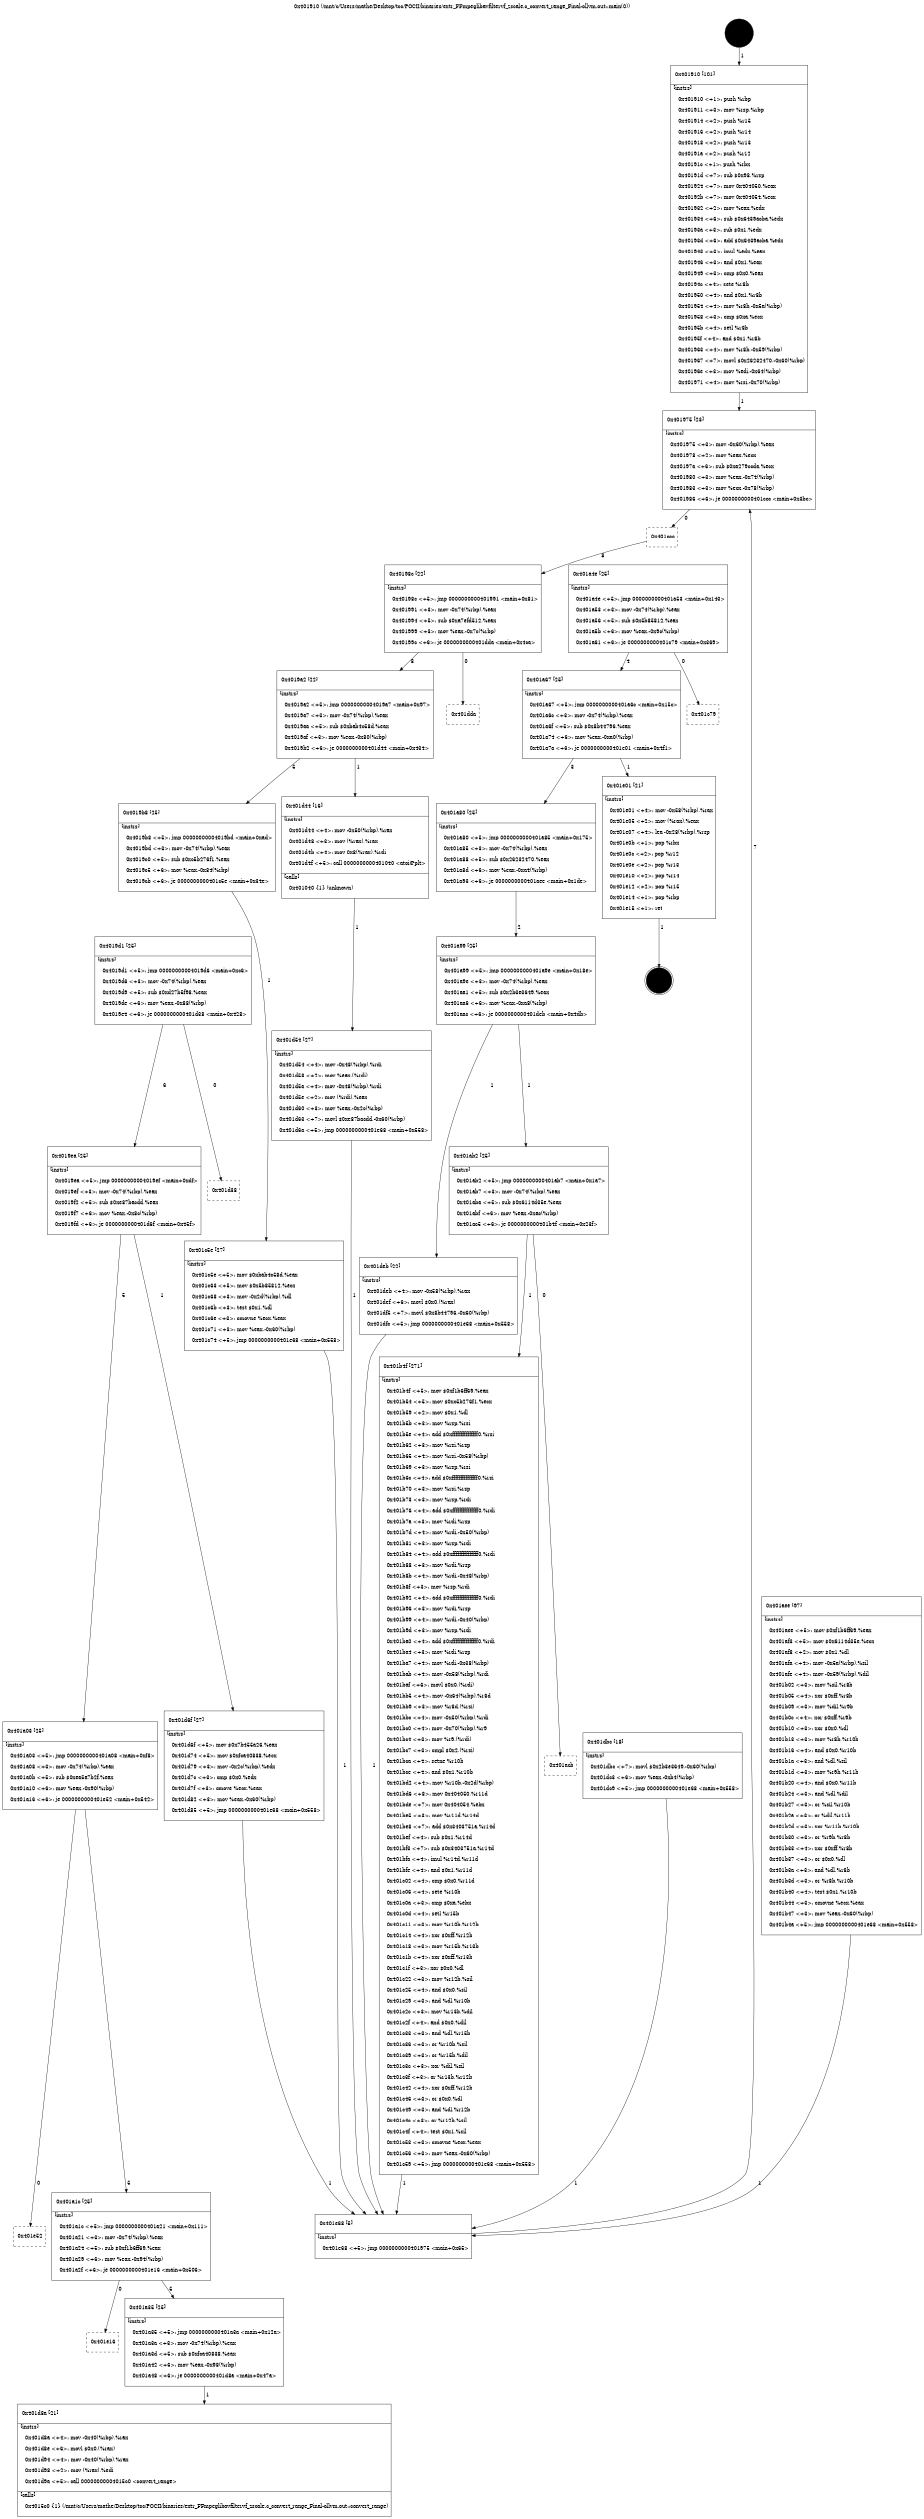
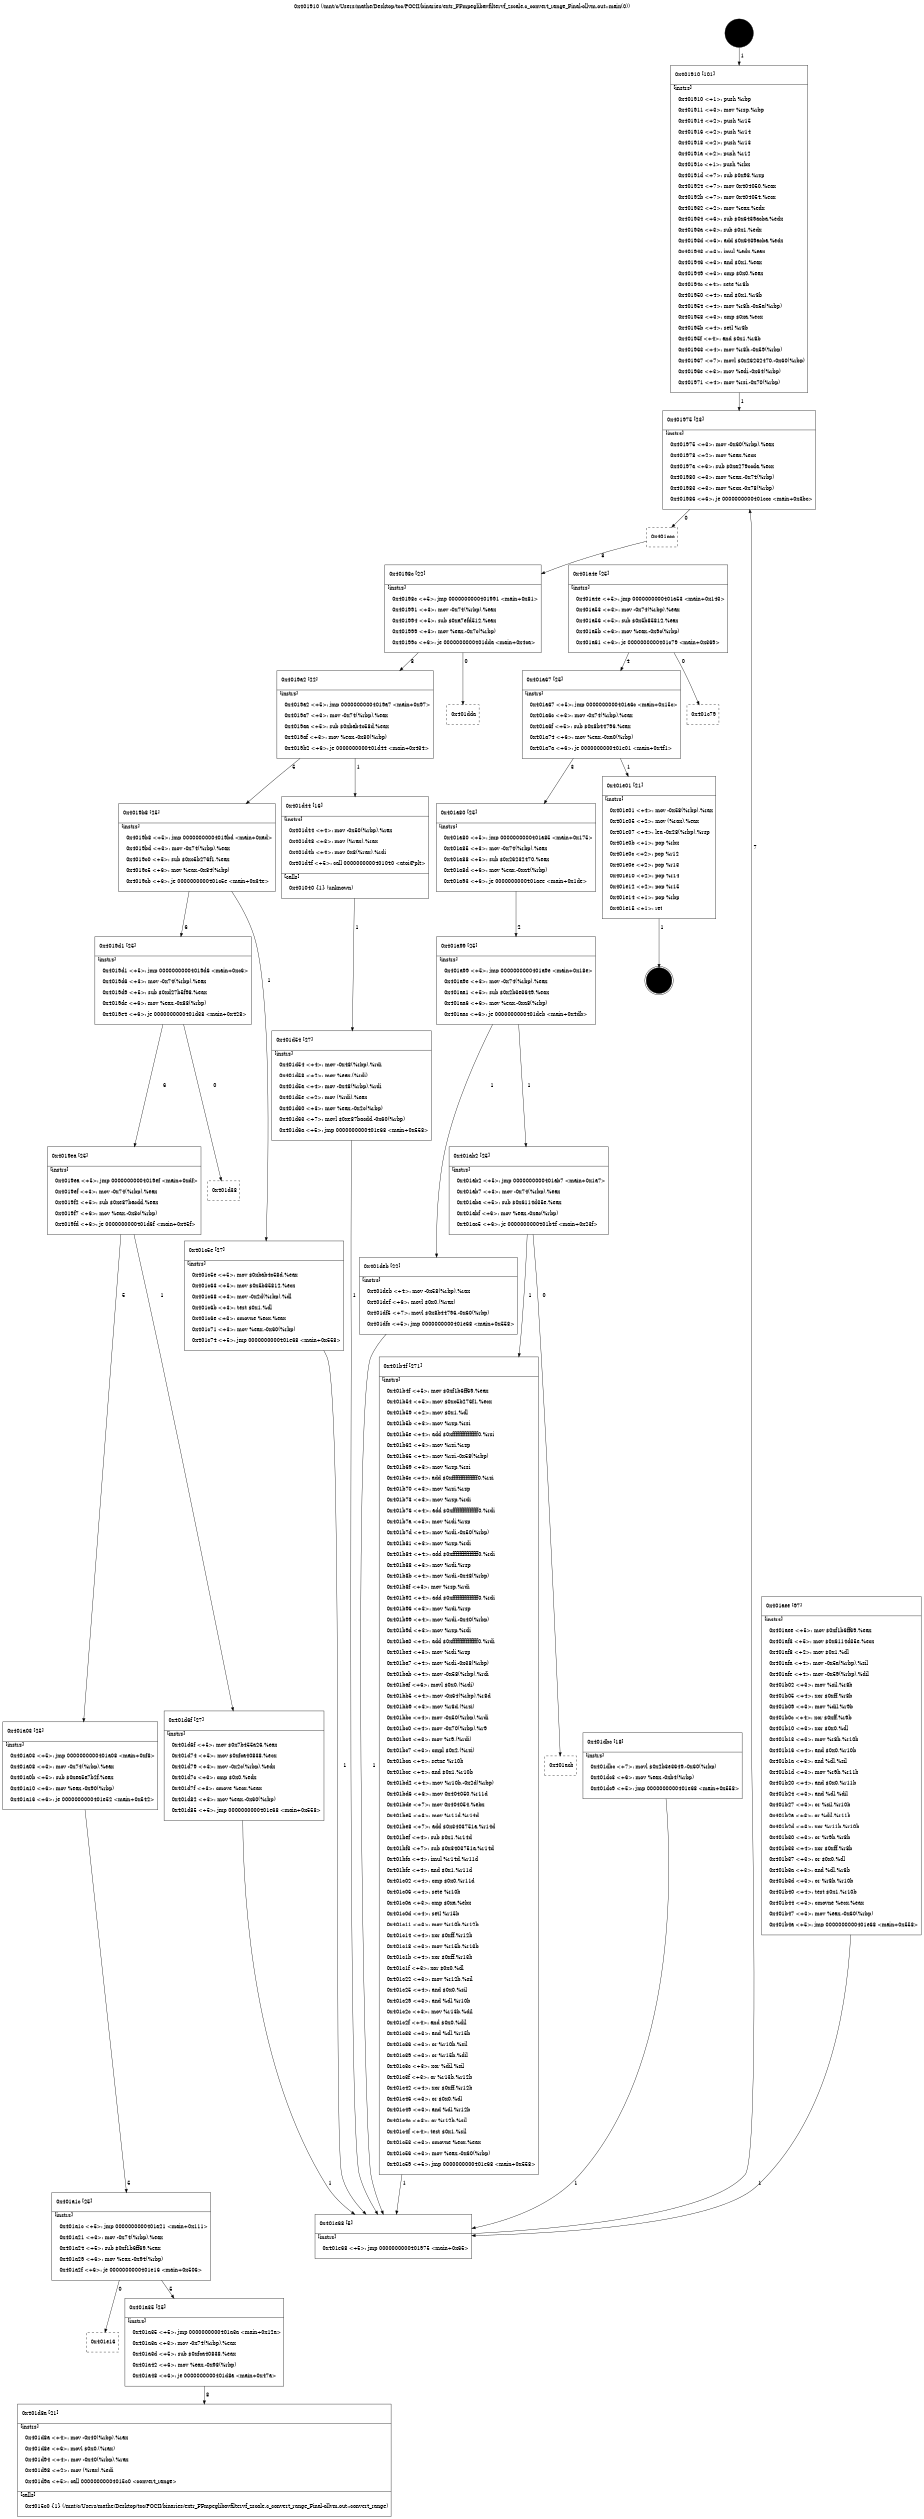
none -> (185, 912)
(29, 2236) -> none
(207, 2395) -> (207, 2395)
